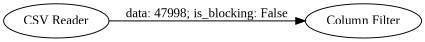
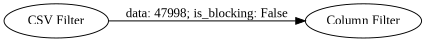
(56, 21) -> (56, 21)
